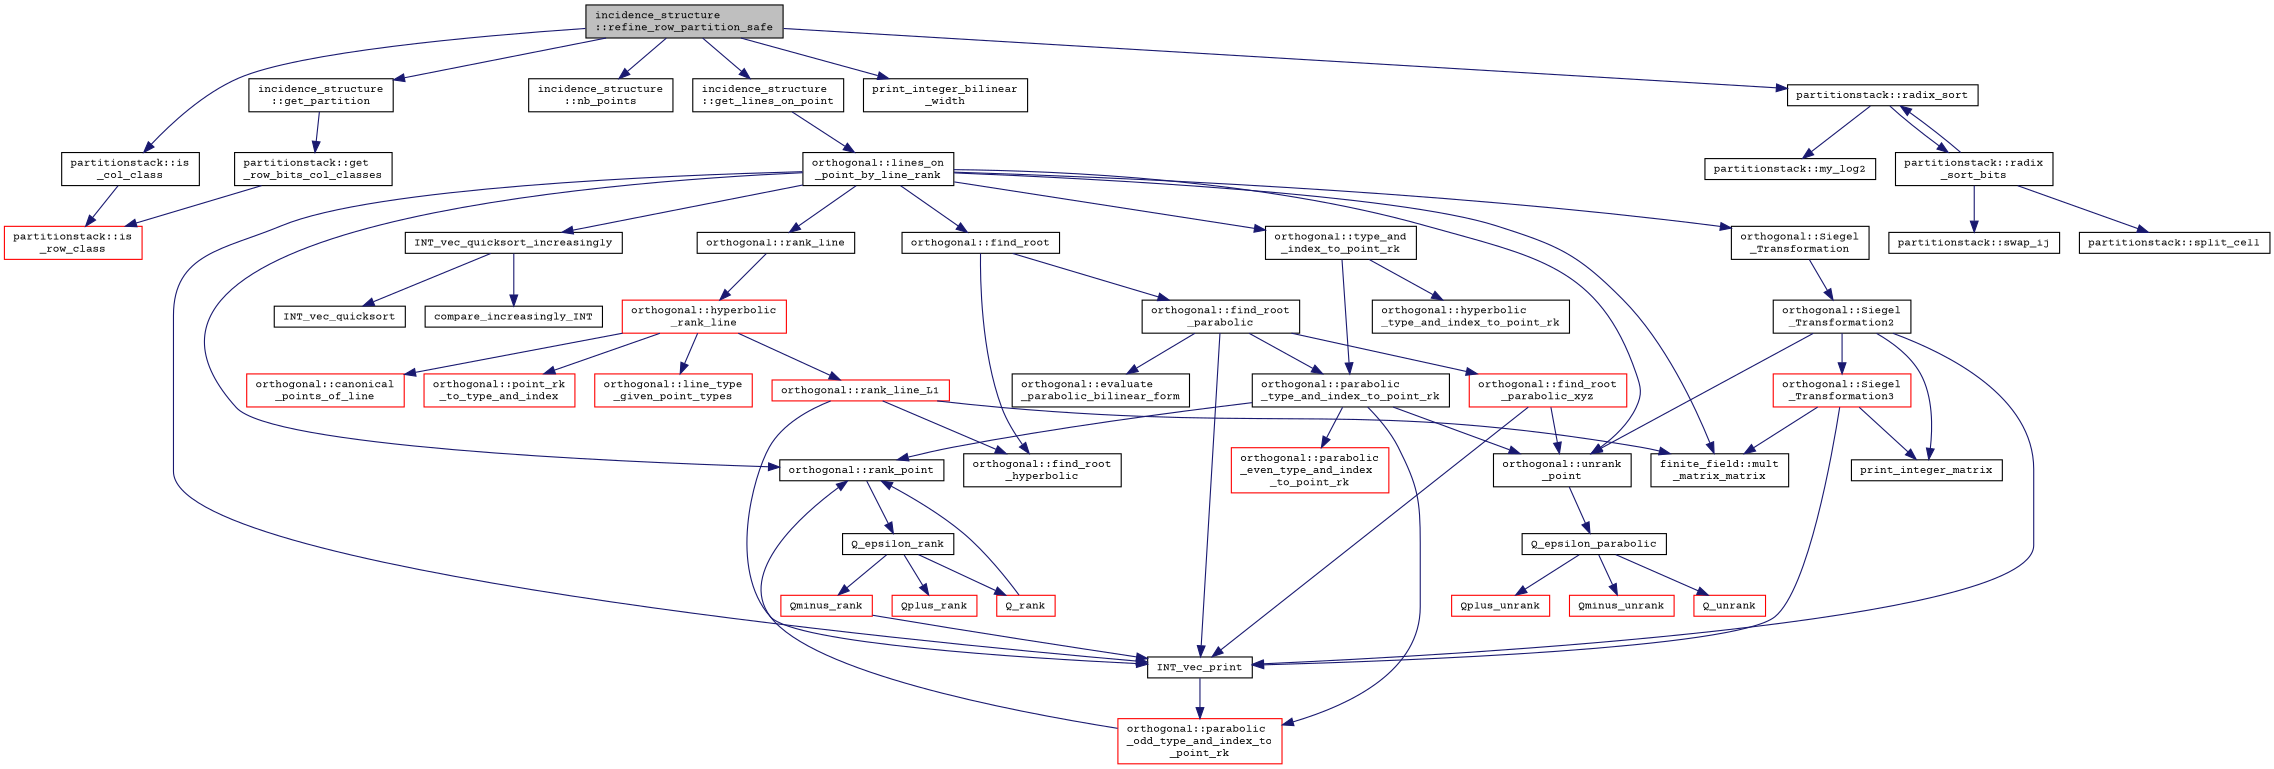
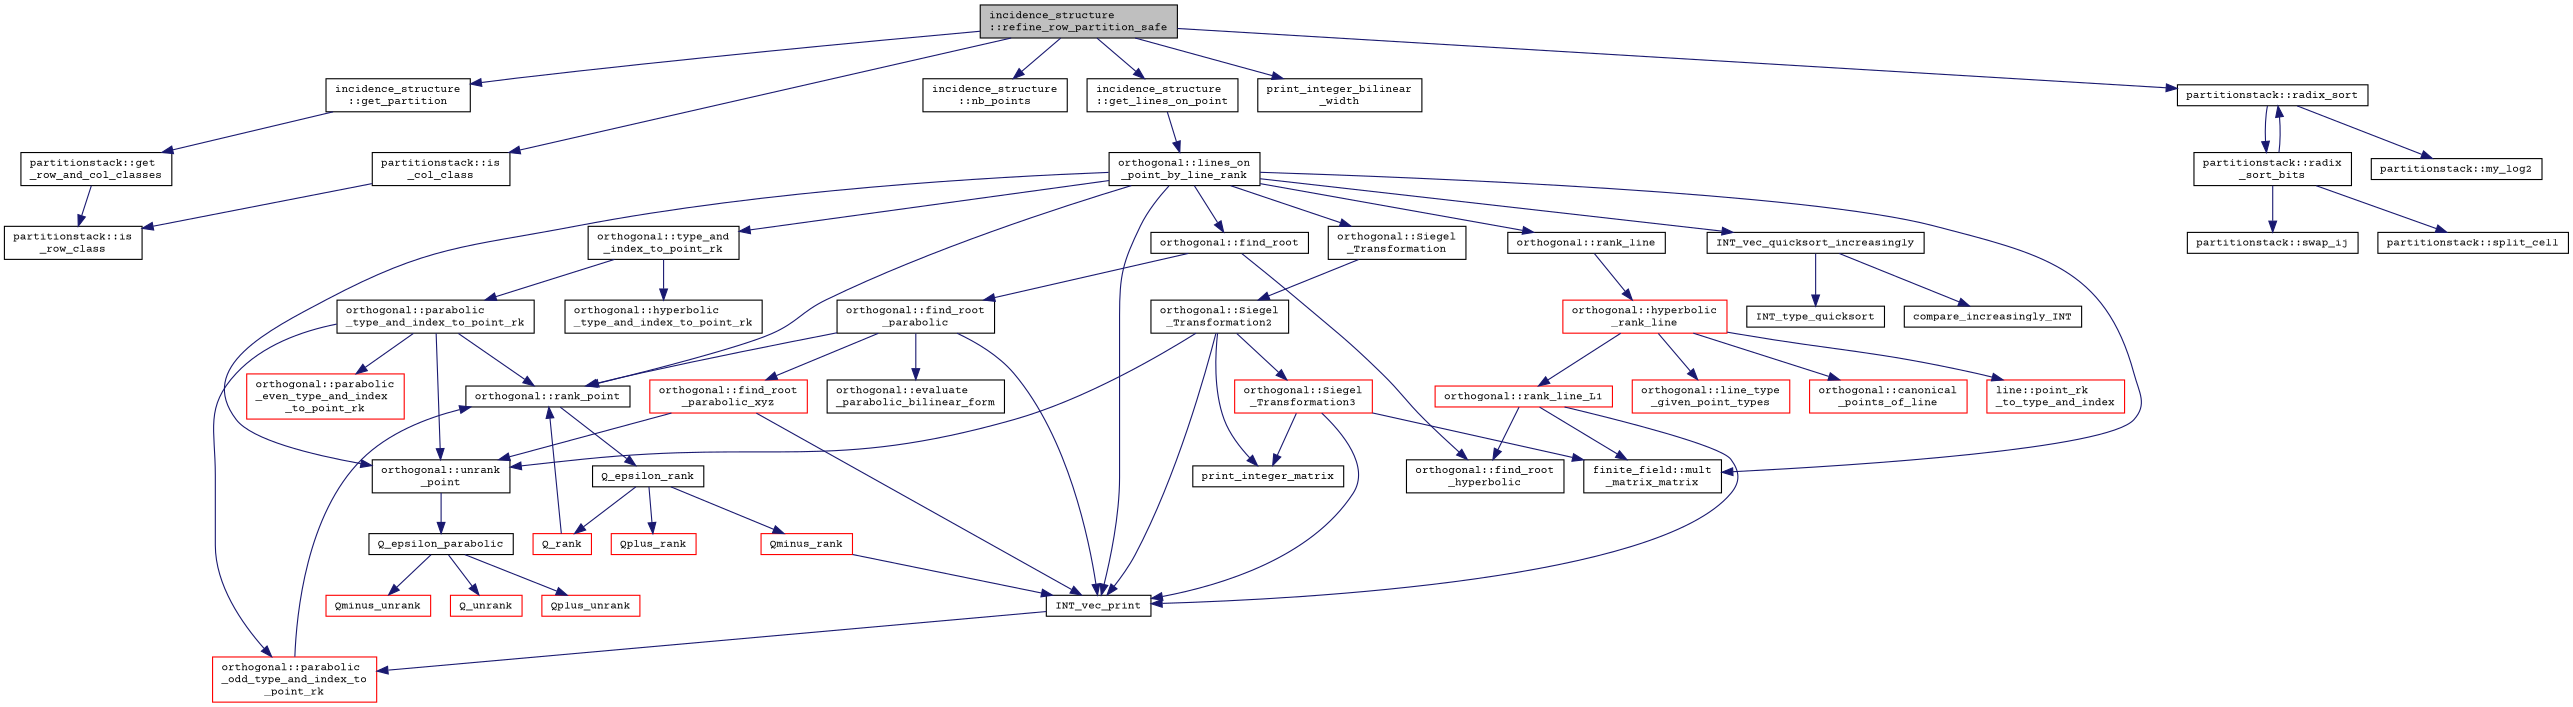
(313, 169) -> (96, 169)
(73, 243) -> (73, 243)
(340, 317) -> (1816, 317)
(1281, 351) -> (741, 352)
(499, 390) -> (2056, 396)
